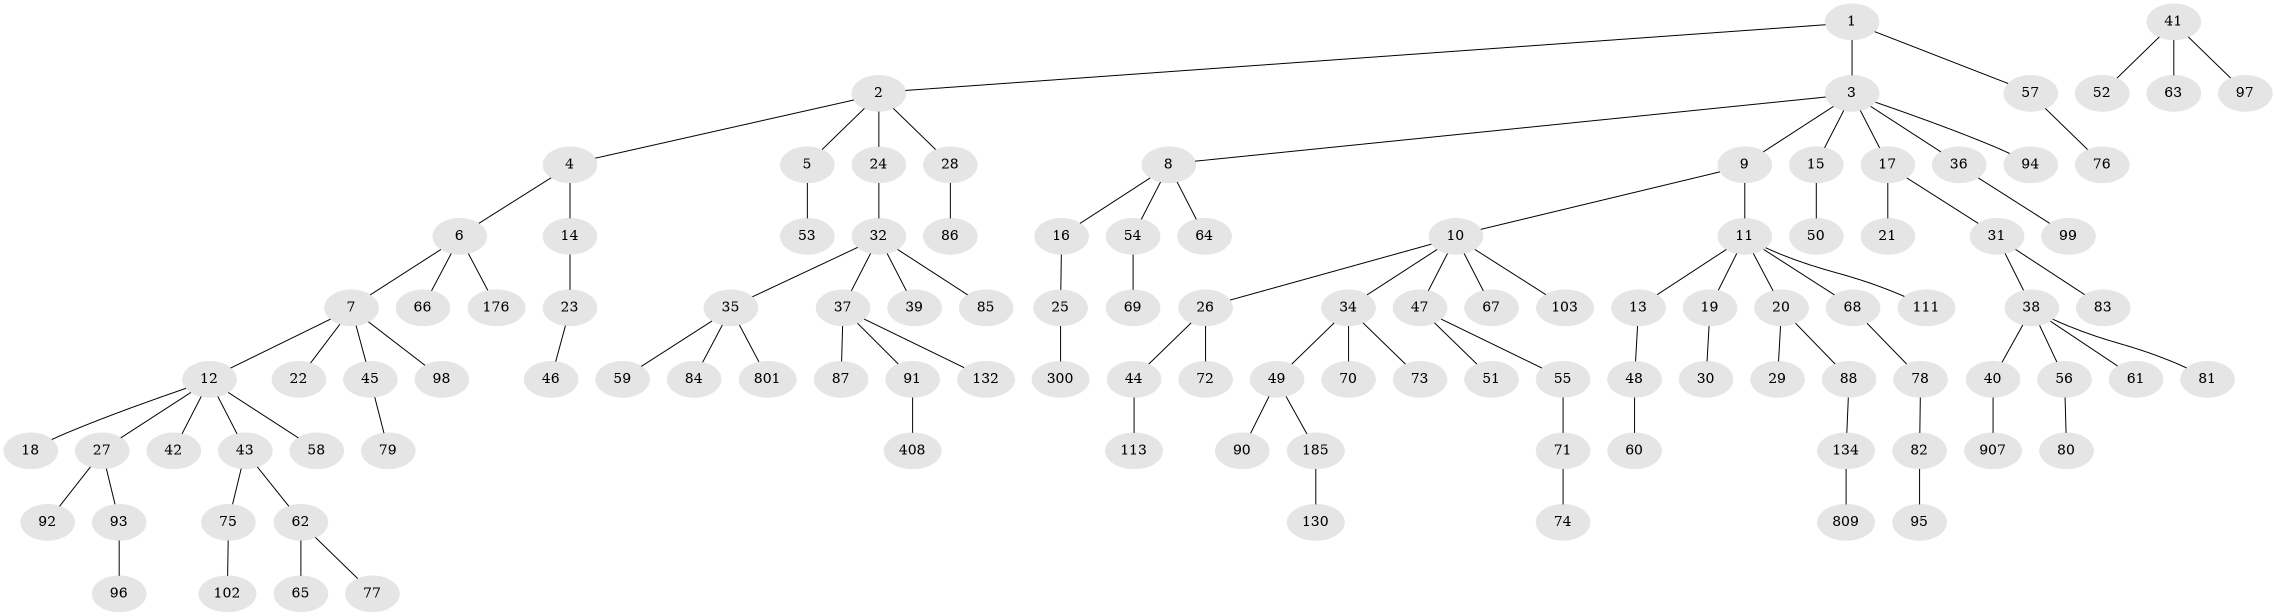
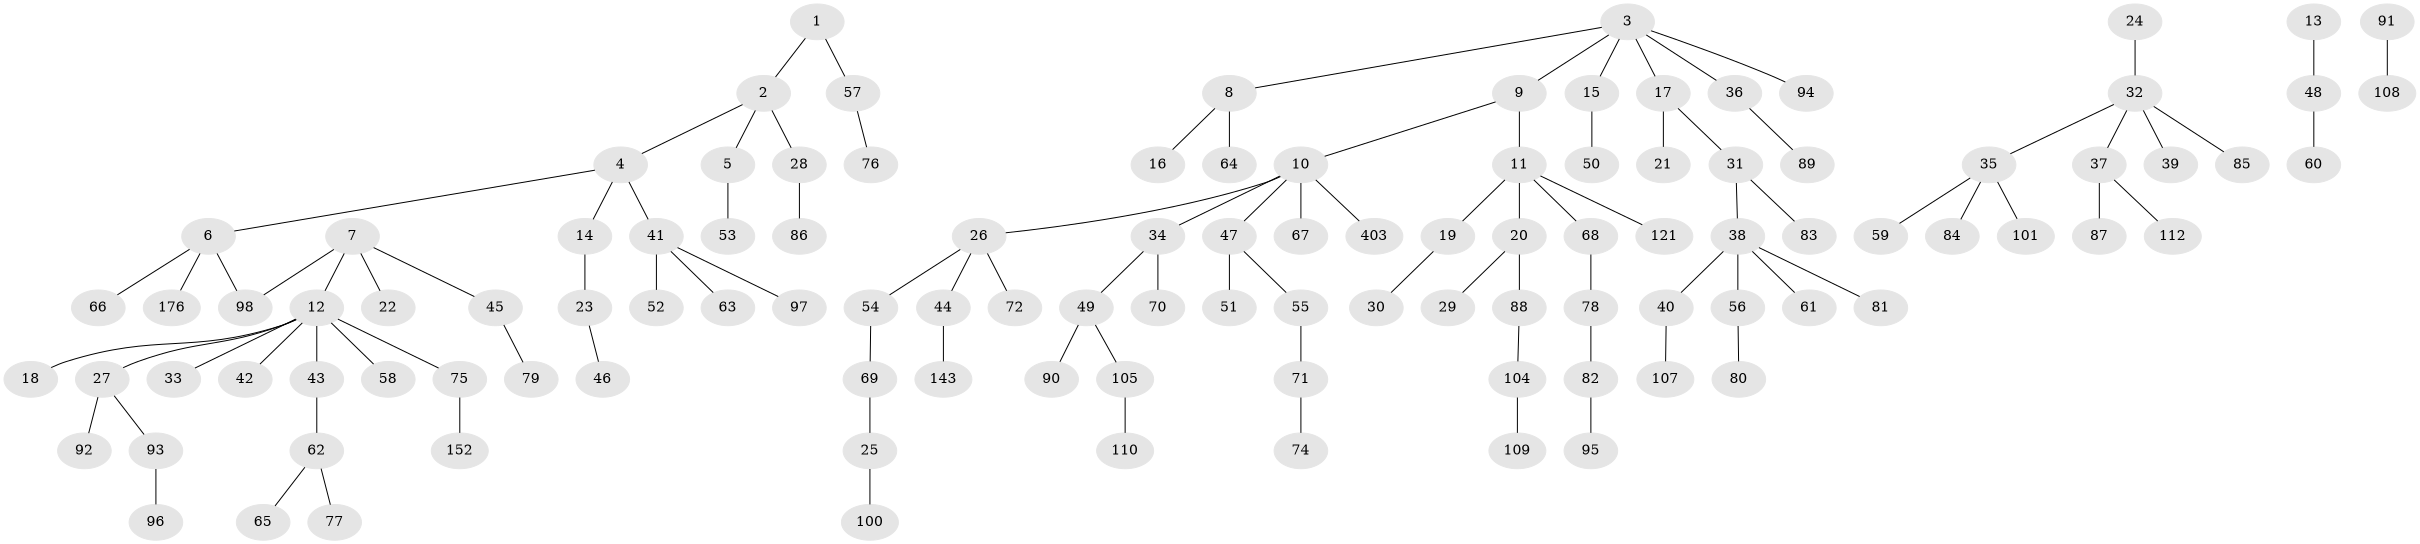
(1852, 58) -> none
(879, 129) -> none
none -> (639, 201)
(1151, 201) -> (925, 272)
(2069, 236) -> (1807, 165)
(406, 272) -> (227, 272)
(1061, 272) -> (870, 415)
(1692, 272) -> none
(1565, 308) -> (1374, 236)
(1927, 308) -> (1664, 236)
(878, 344) -> none
none -> (174, 379)
(768, 379) -> (2026, 236)
(986, 379) -> (2173, 236)
(1061, 379) -> (870, 522)
(1420, 379) -> none
(913, 451) -> (2387, 93)
(1134, 451) -> (943, 379)
(1316, 451) -> (1125, 379)
(1846, 451) -> (1517, 379)
(1993, 451) -> (1665, 379)
(237, 486) -> (388, 344)
(1316, 522) -> (1125, 451)
(1846, 522) -> (1517, 451)
(227, 594) -> (460, 451)
